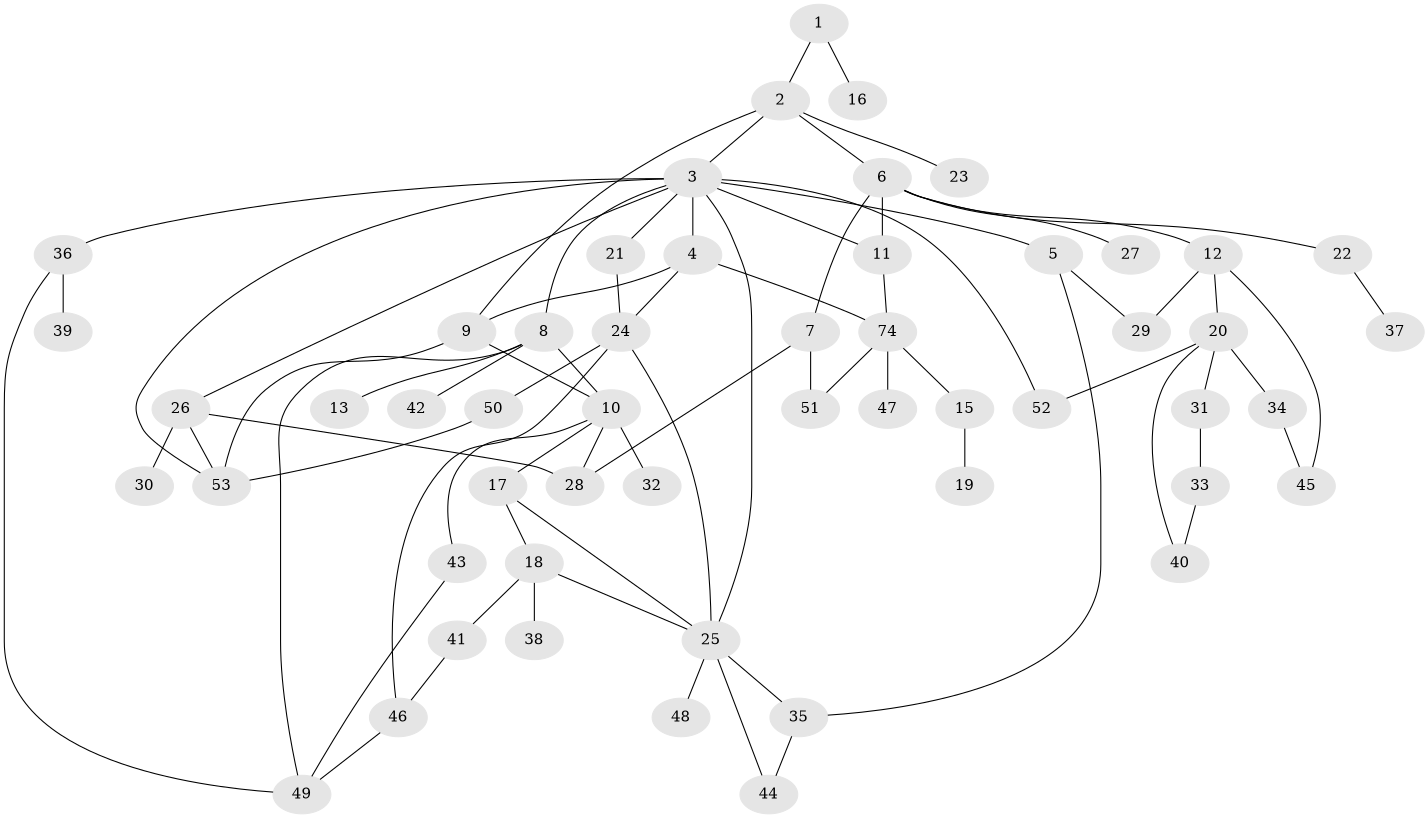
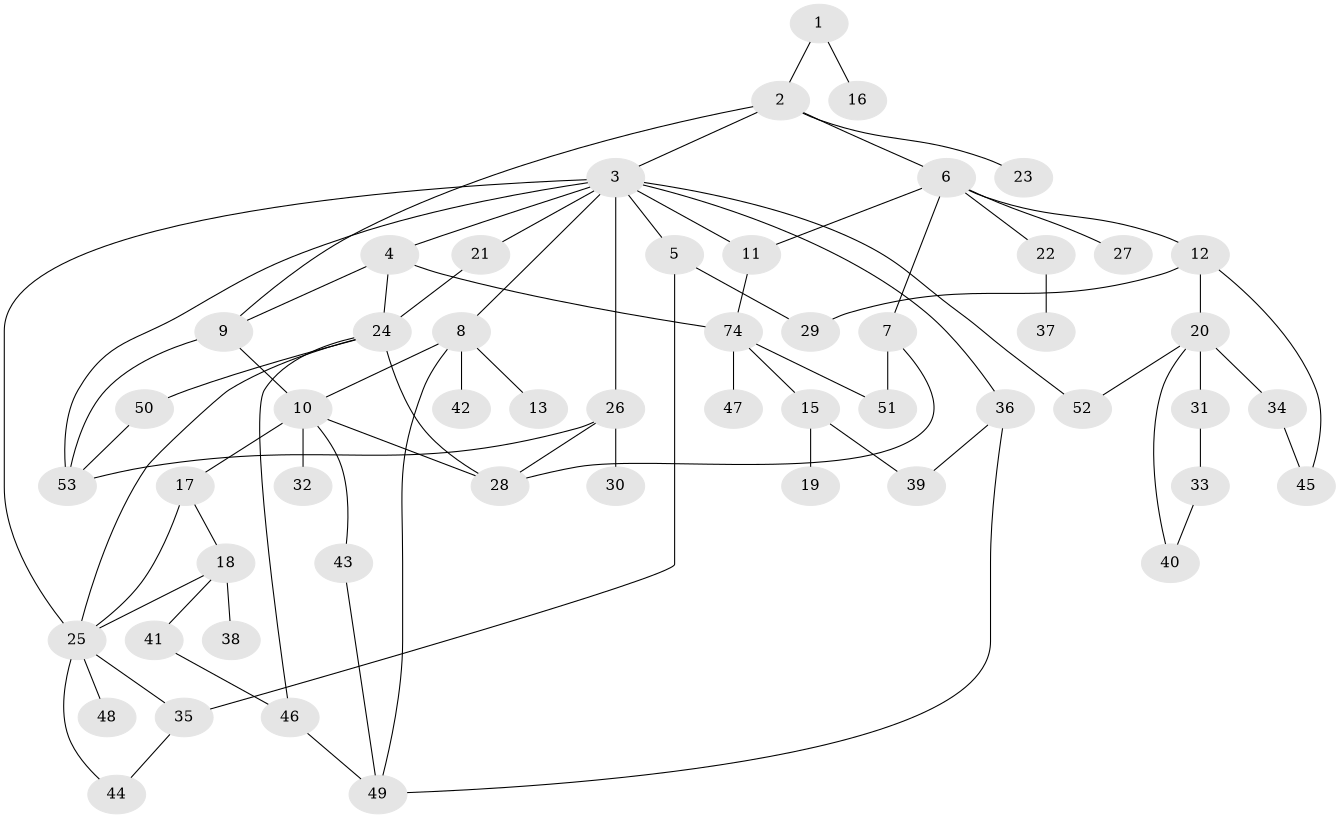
none -> (421, 426)
none -> (864, 448)
